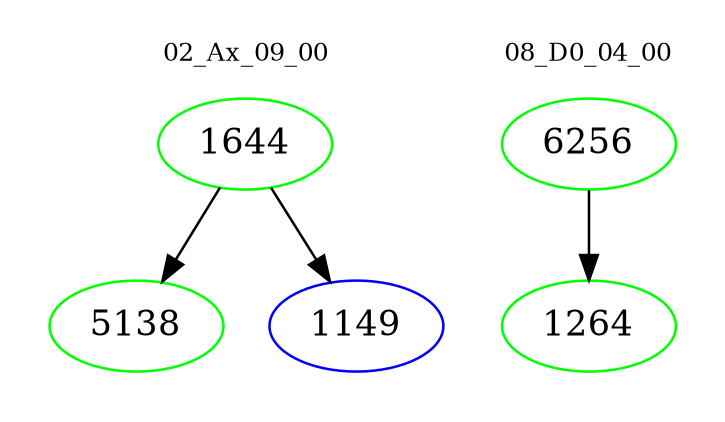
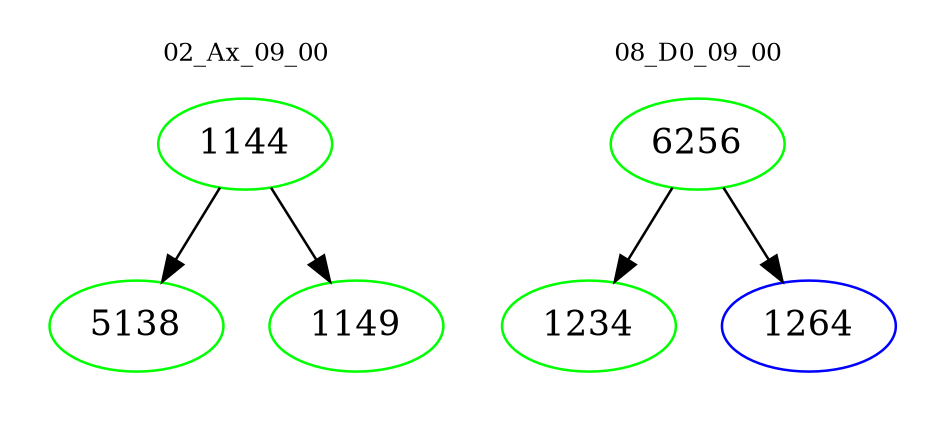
(589, 54) -> (699, 54)
(245, 144) -> (245, 144)
(356, 326) -> (356, 326)
(589, 326) -> (809, 326)
none -> (589, 326)
